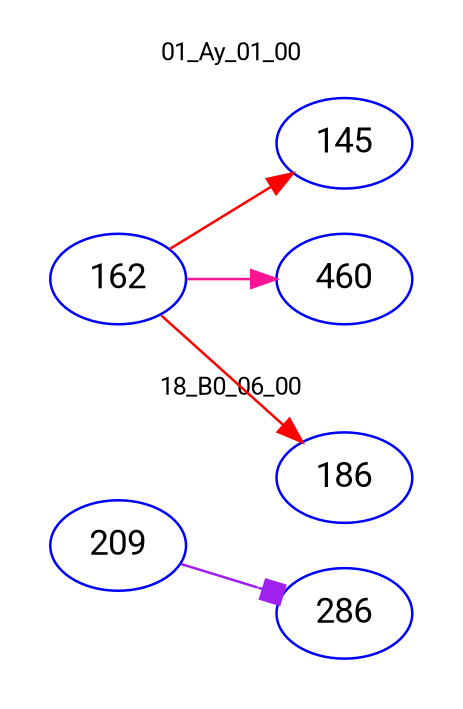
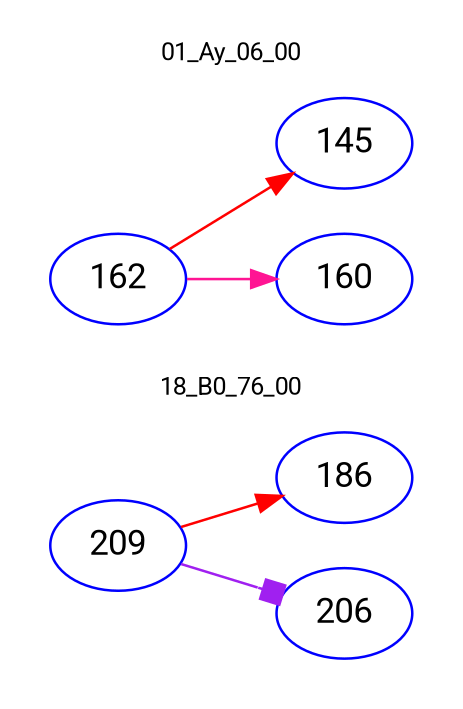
(231, 54) -> (231, 54)
(344, 279) -> (344, 279)
(234, 381) -> (219, 515)
(231, 388) -> (231, 388)
(344, 613) -> (344, 613)
